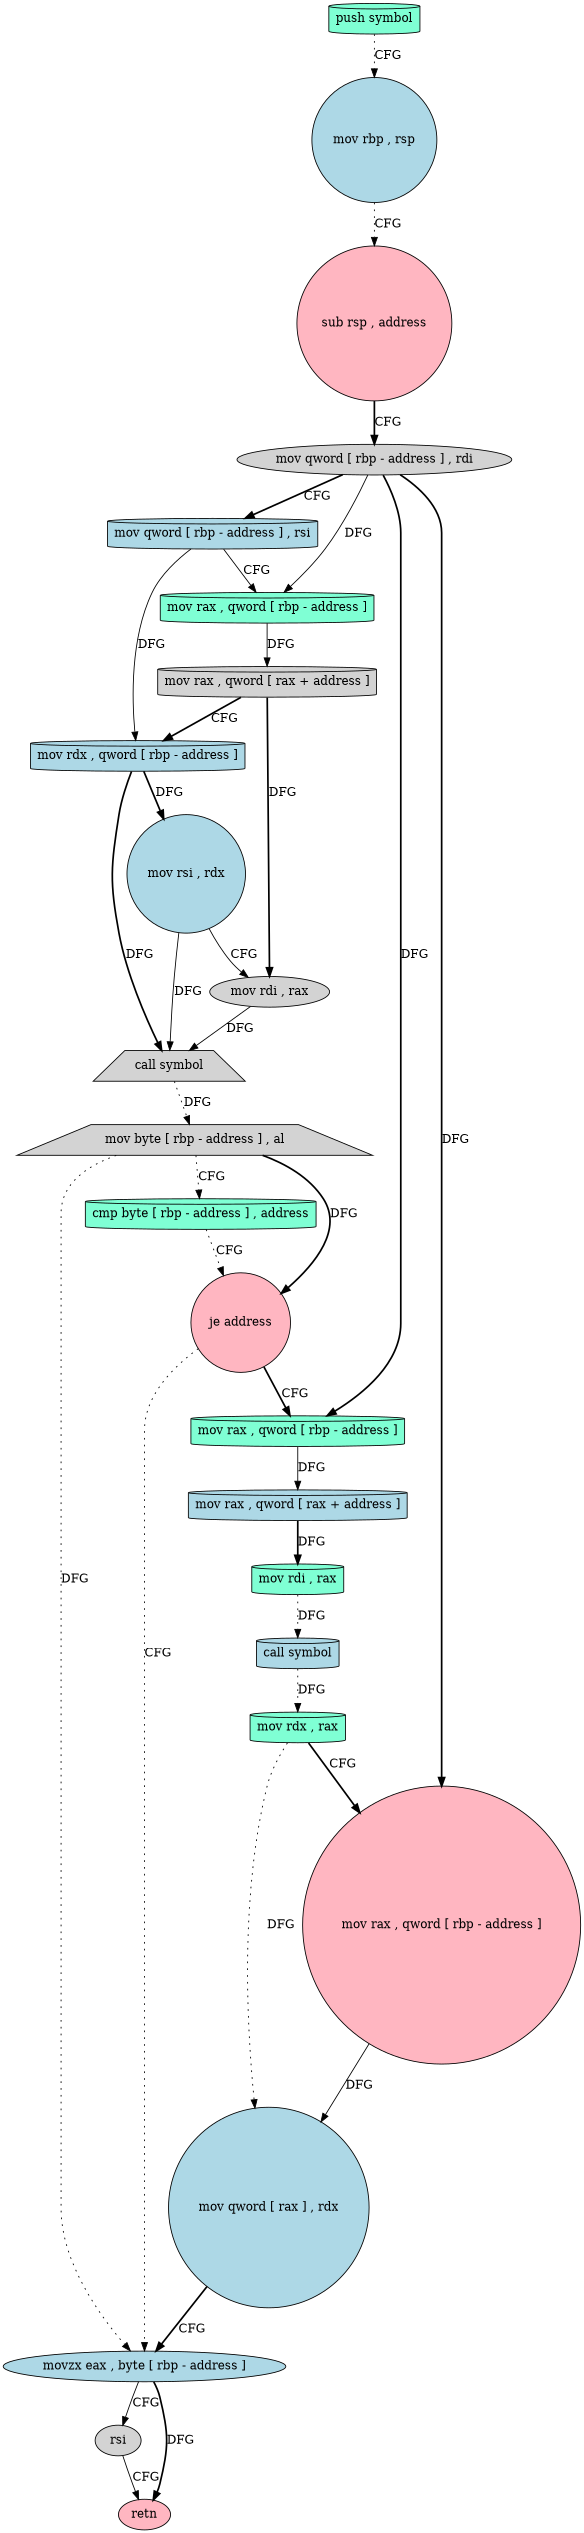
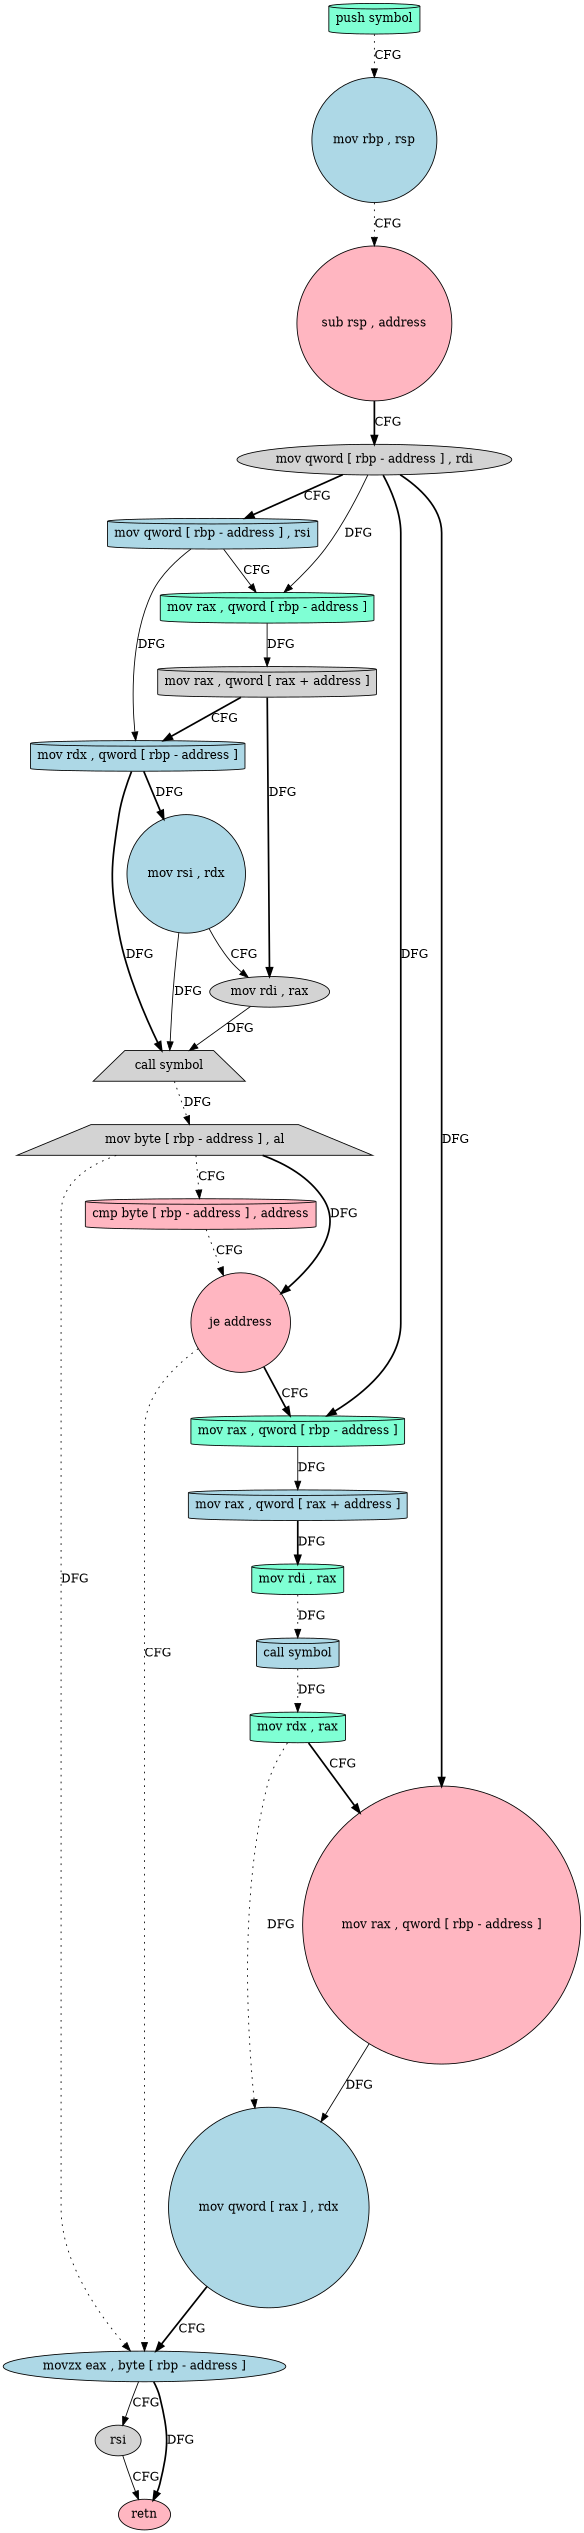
(201, 1214) -> (201, 1214)
